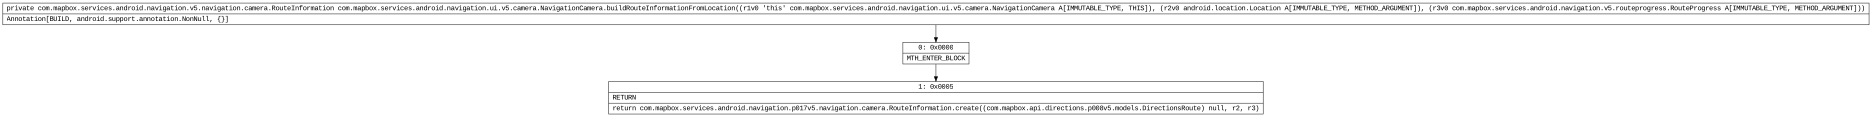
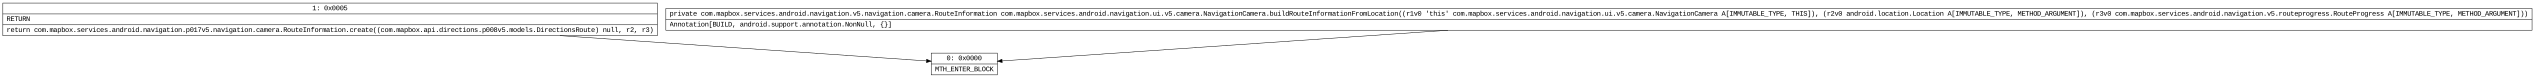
(936, 70) -> (743, 48)
